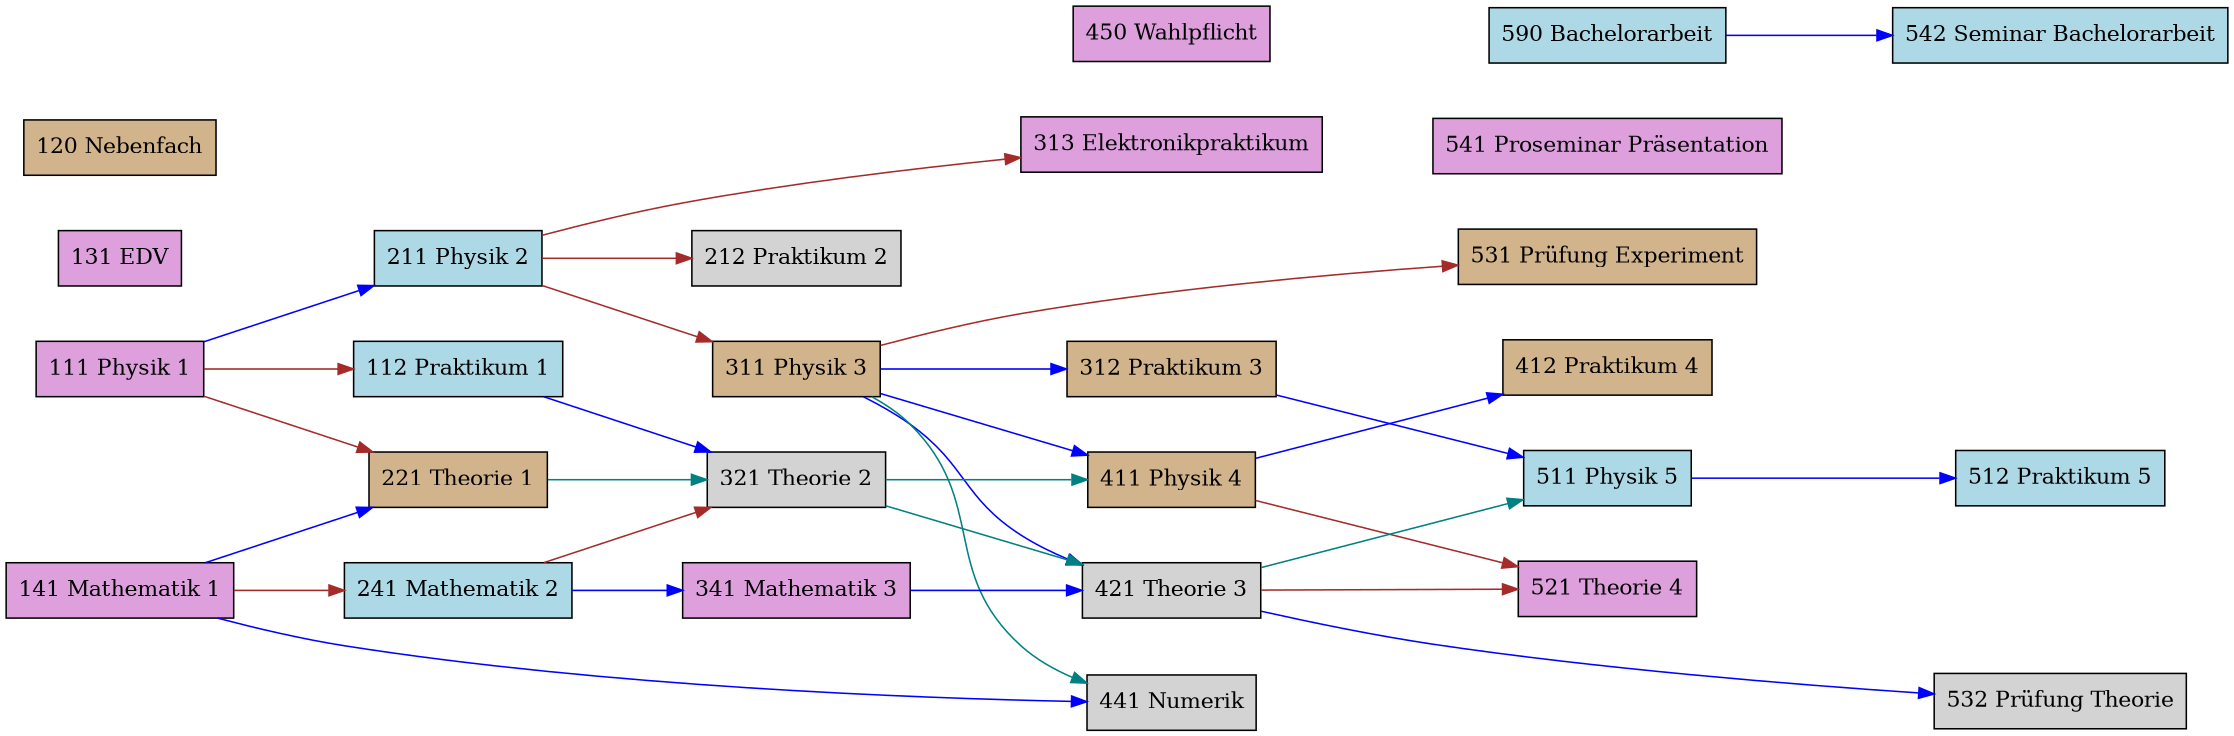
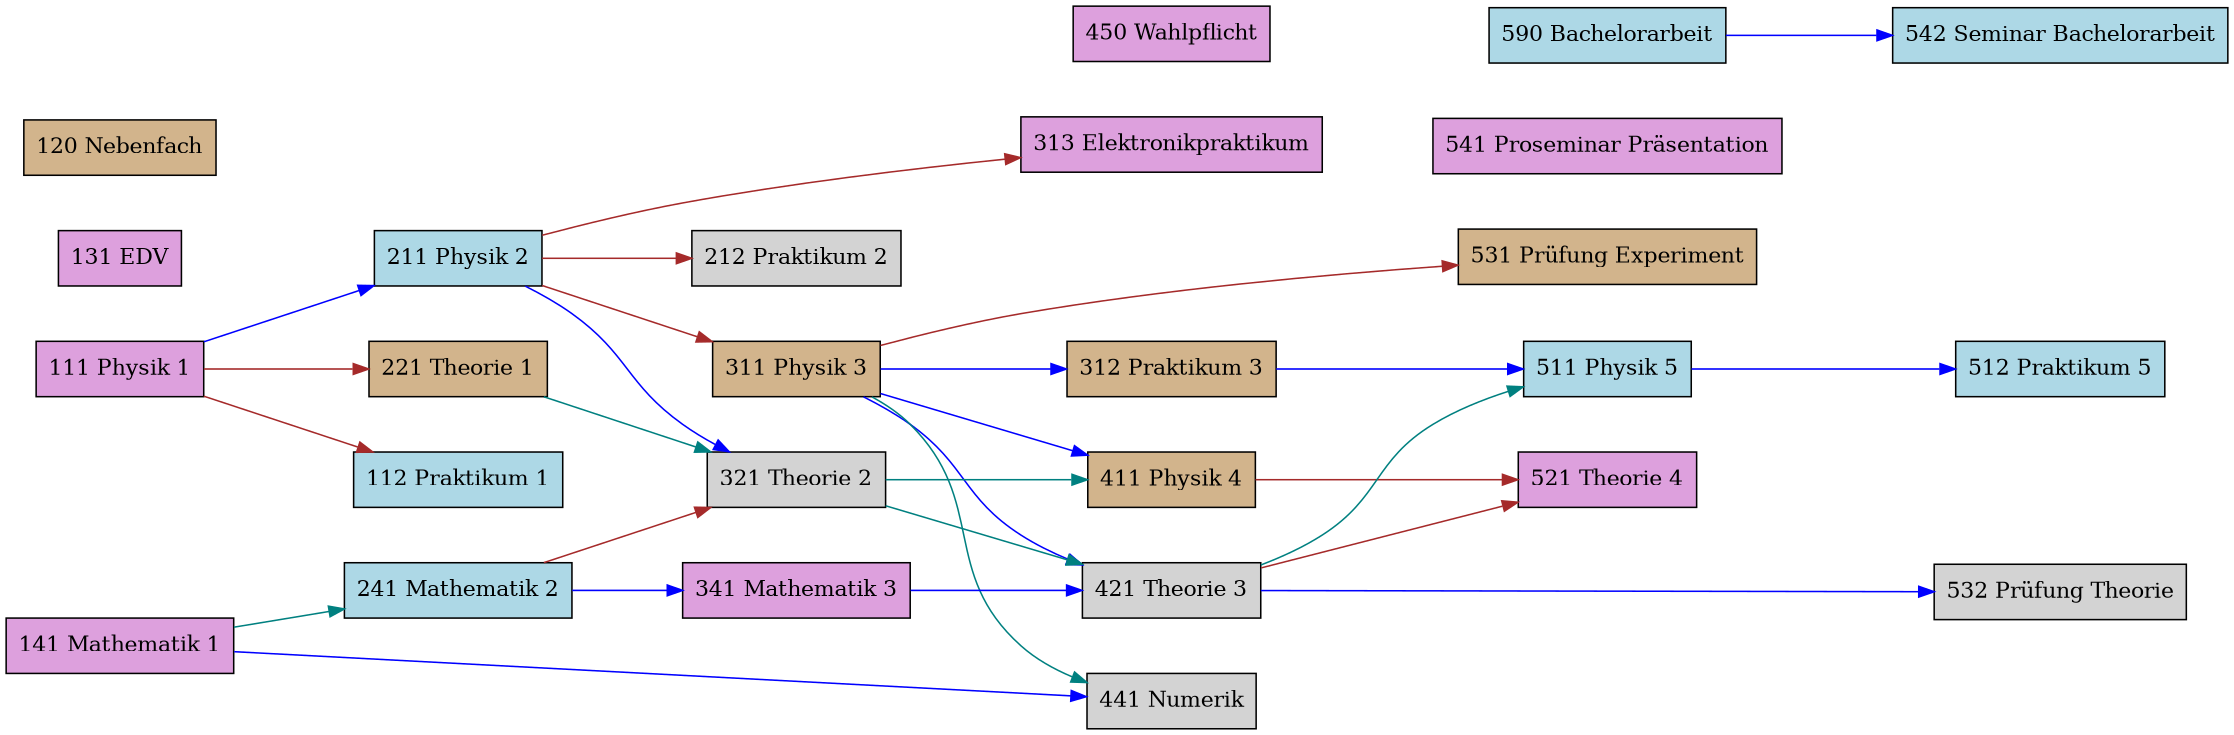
(1607, 367) -> none
(620, 422) -> (622, 363)
(282, 537) -> none
(281, 590) -> (282, 619)
